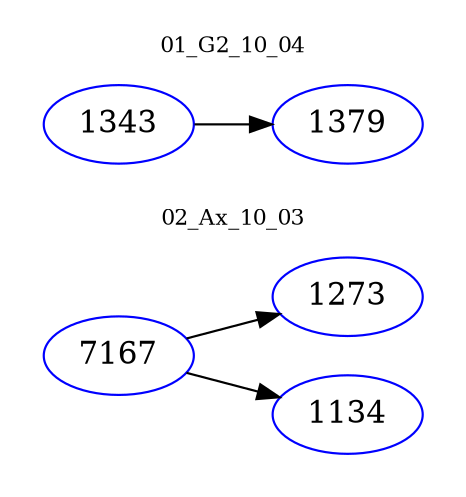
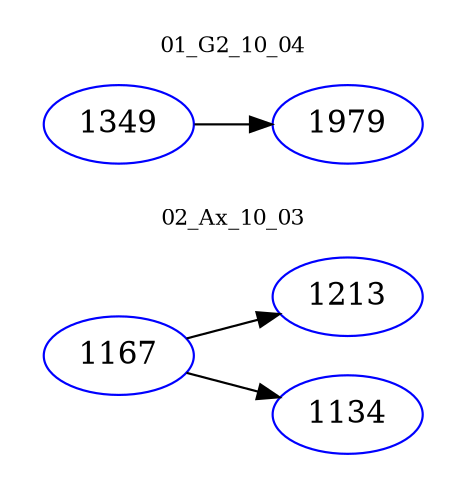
(119, 124) -> (119, 124)
(348, 124) -> (348, 124)
(348, 297) -> (348, 297)
(119, 356) -> (119, 356)
